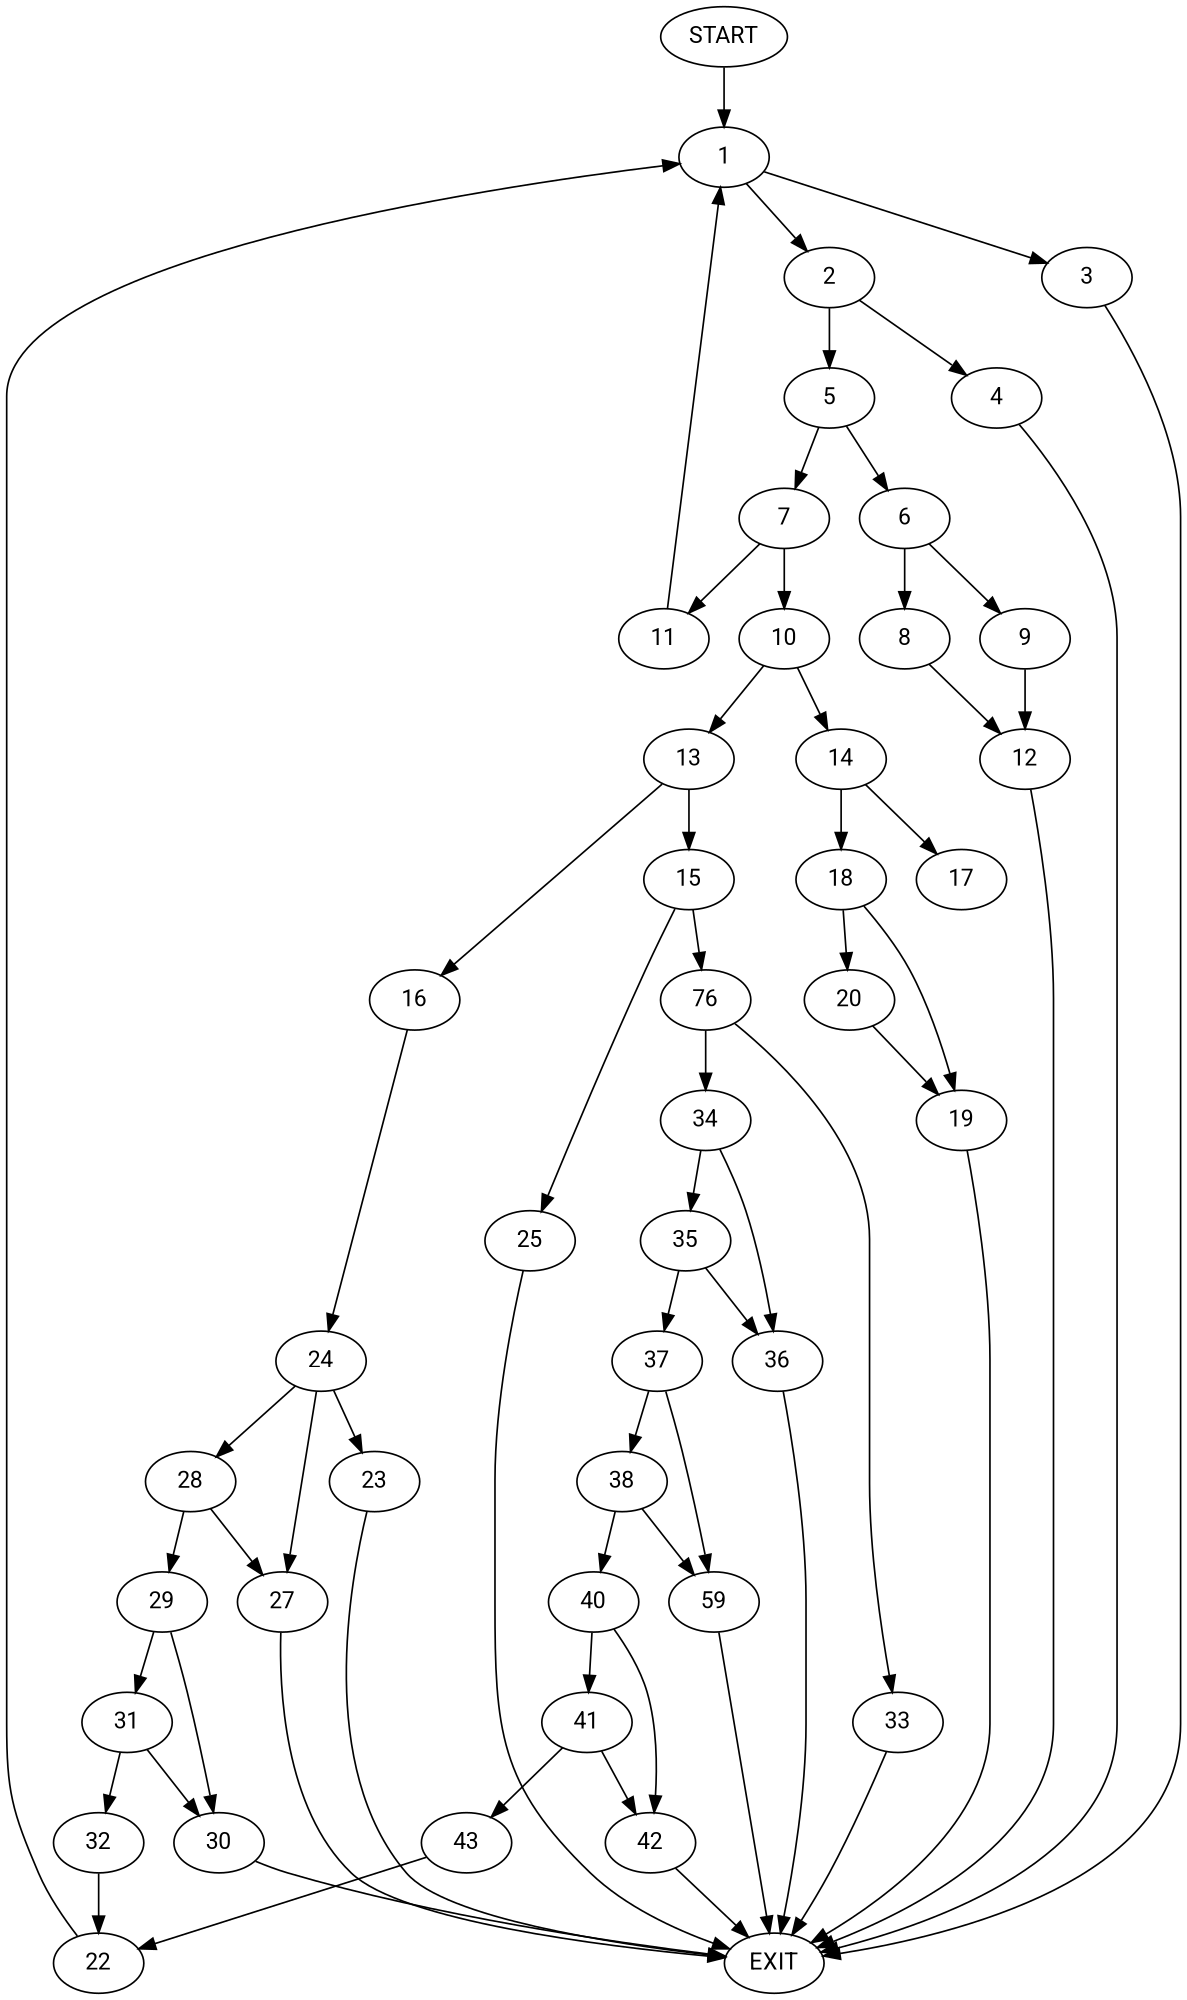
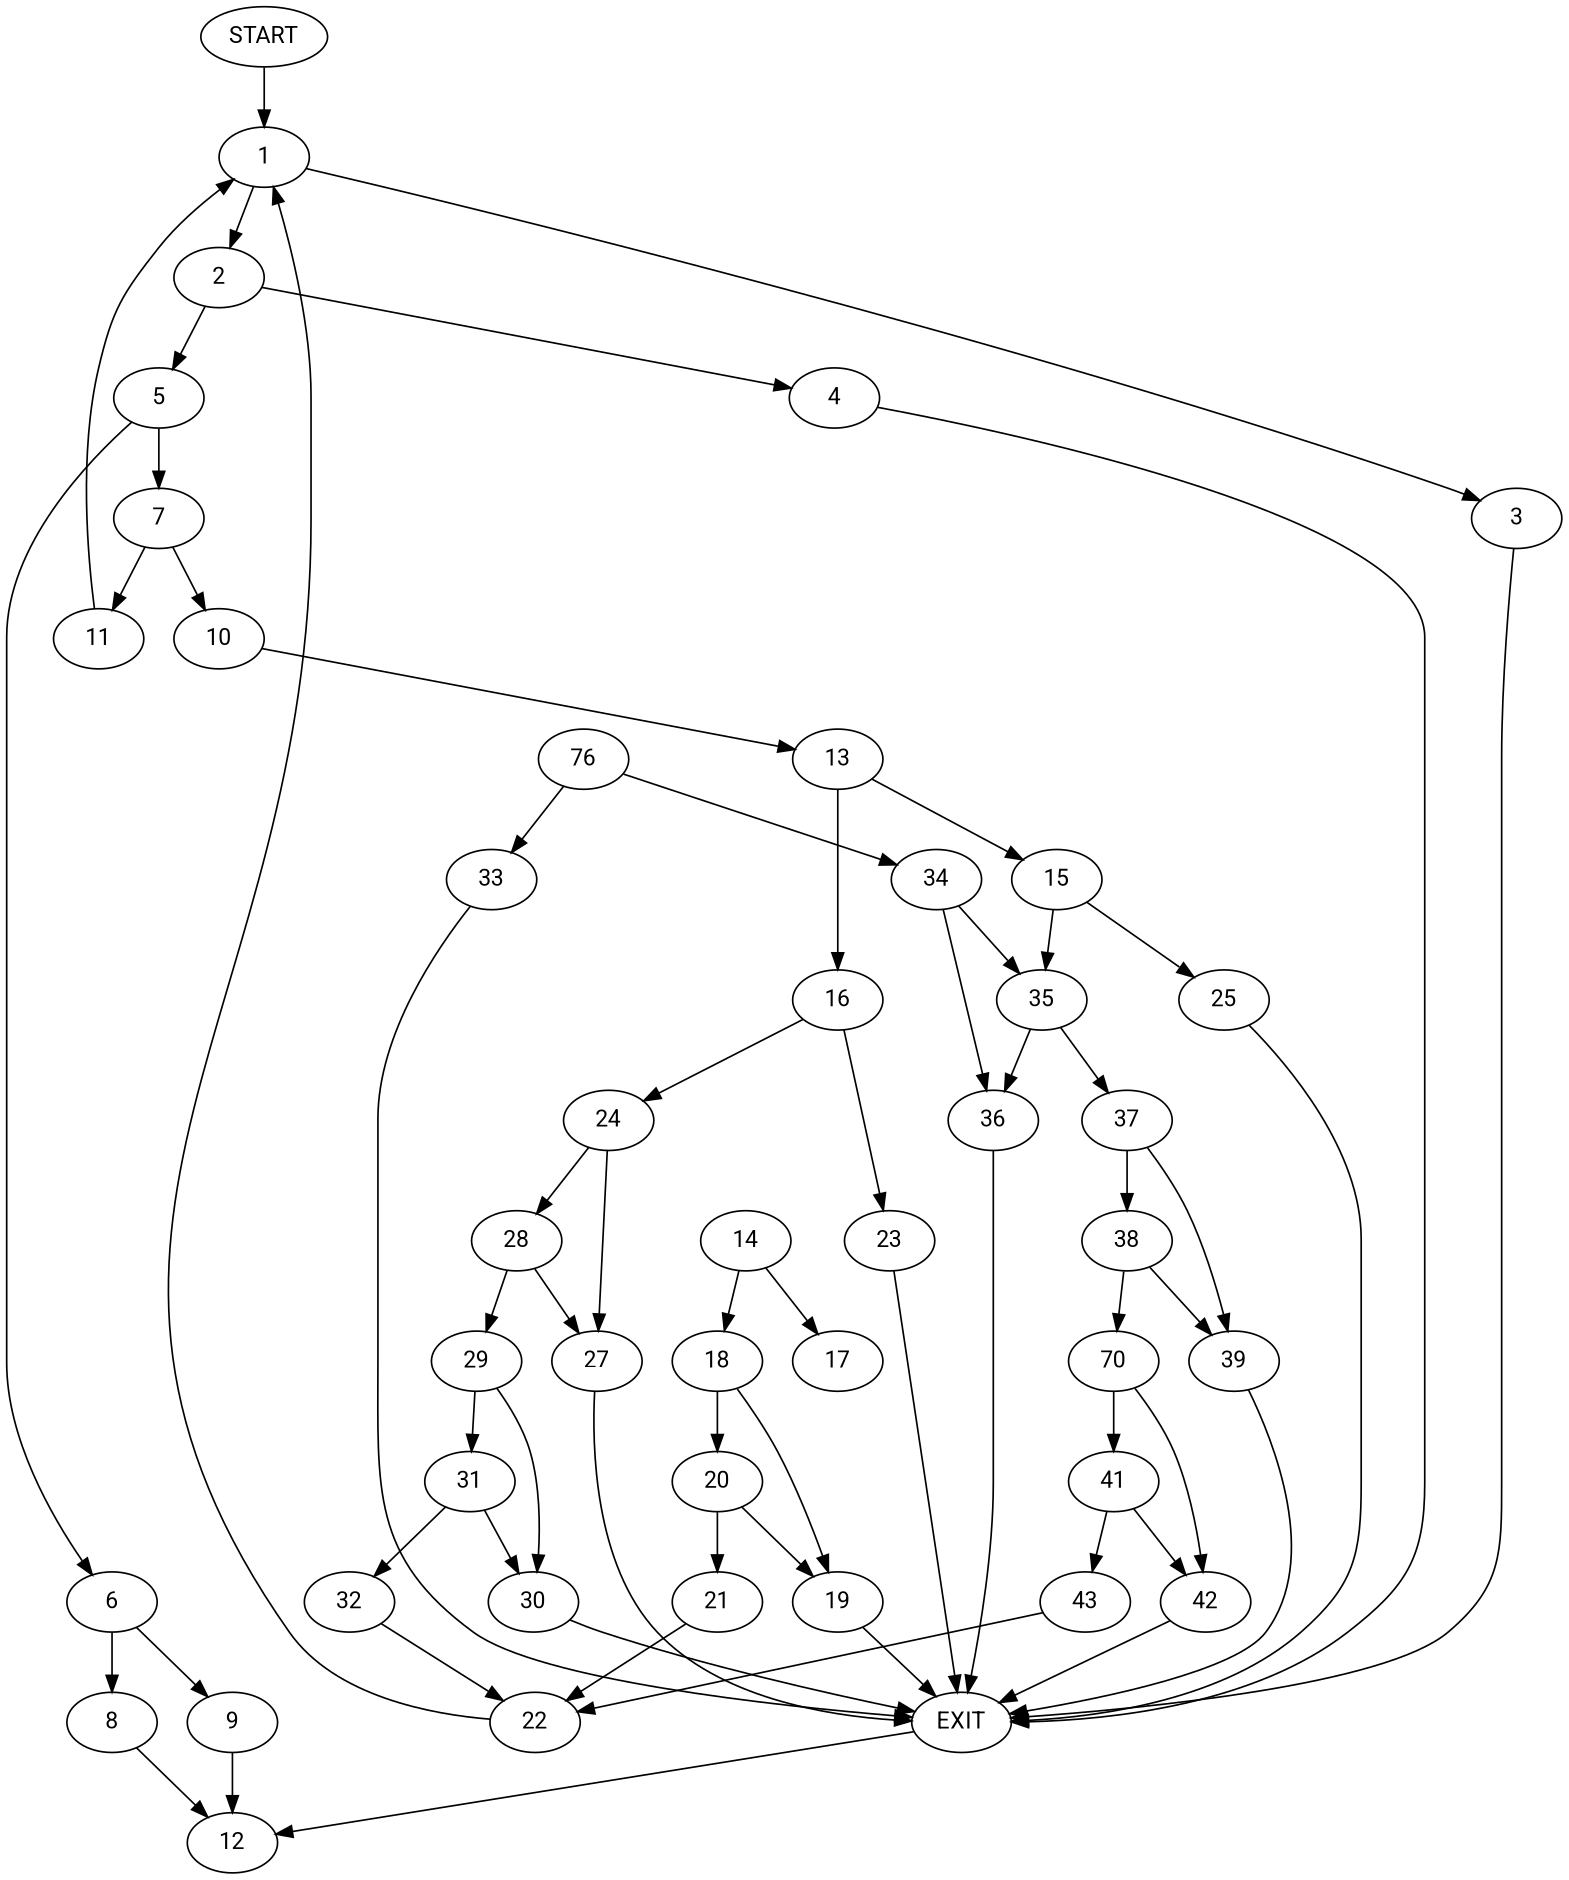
(809, 691) -> none
(696, 931) -> (1050, 931)
(344, 1414) -> (862, 1112)
(1054, 1420) -> (603, 1782)
(594, 1602) -> (1114, 1361)
(714, 1602) -> (1234, 1361)
none -> (717, 1602)
